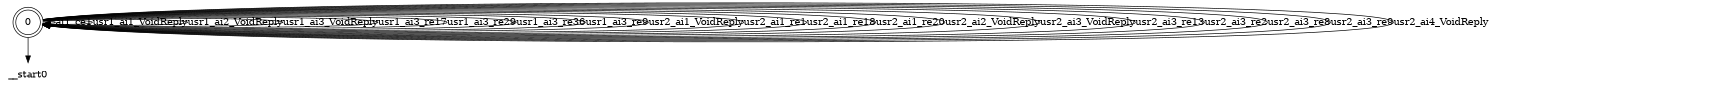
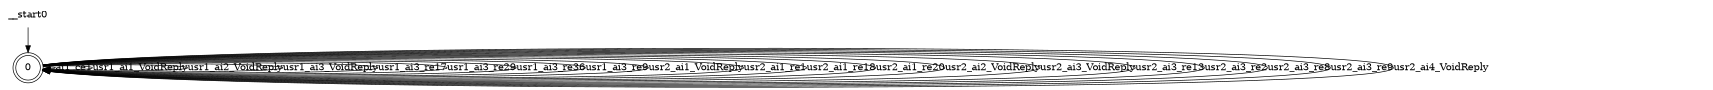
(28, 47) -> (28, 36)
